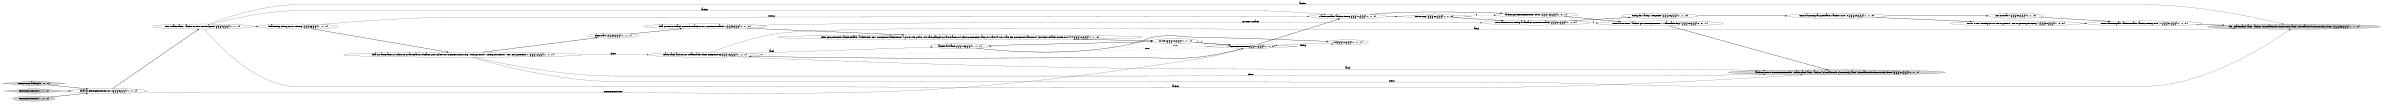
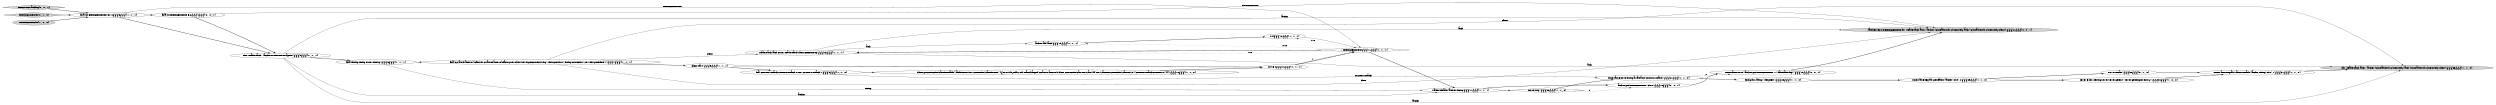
none -> (189, 15)
(1070, 44) -> (997, 66)
(1303, 45) -> (1313, 40)
